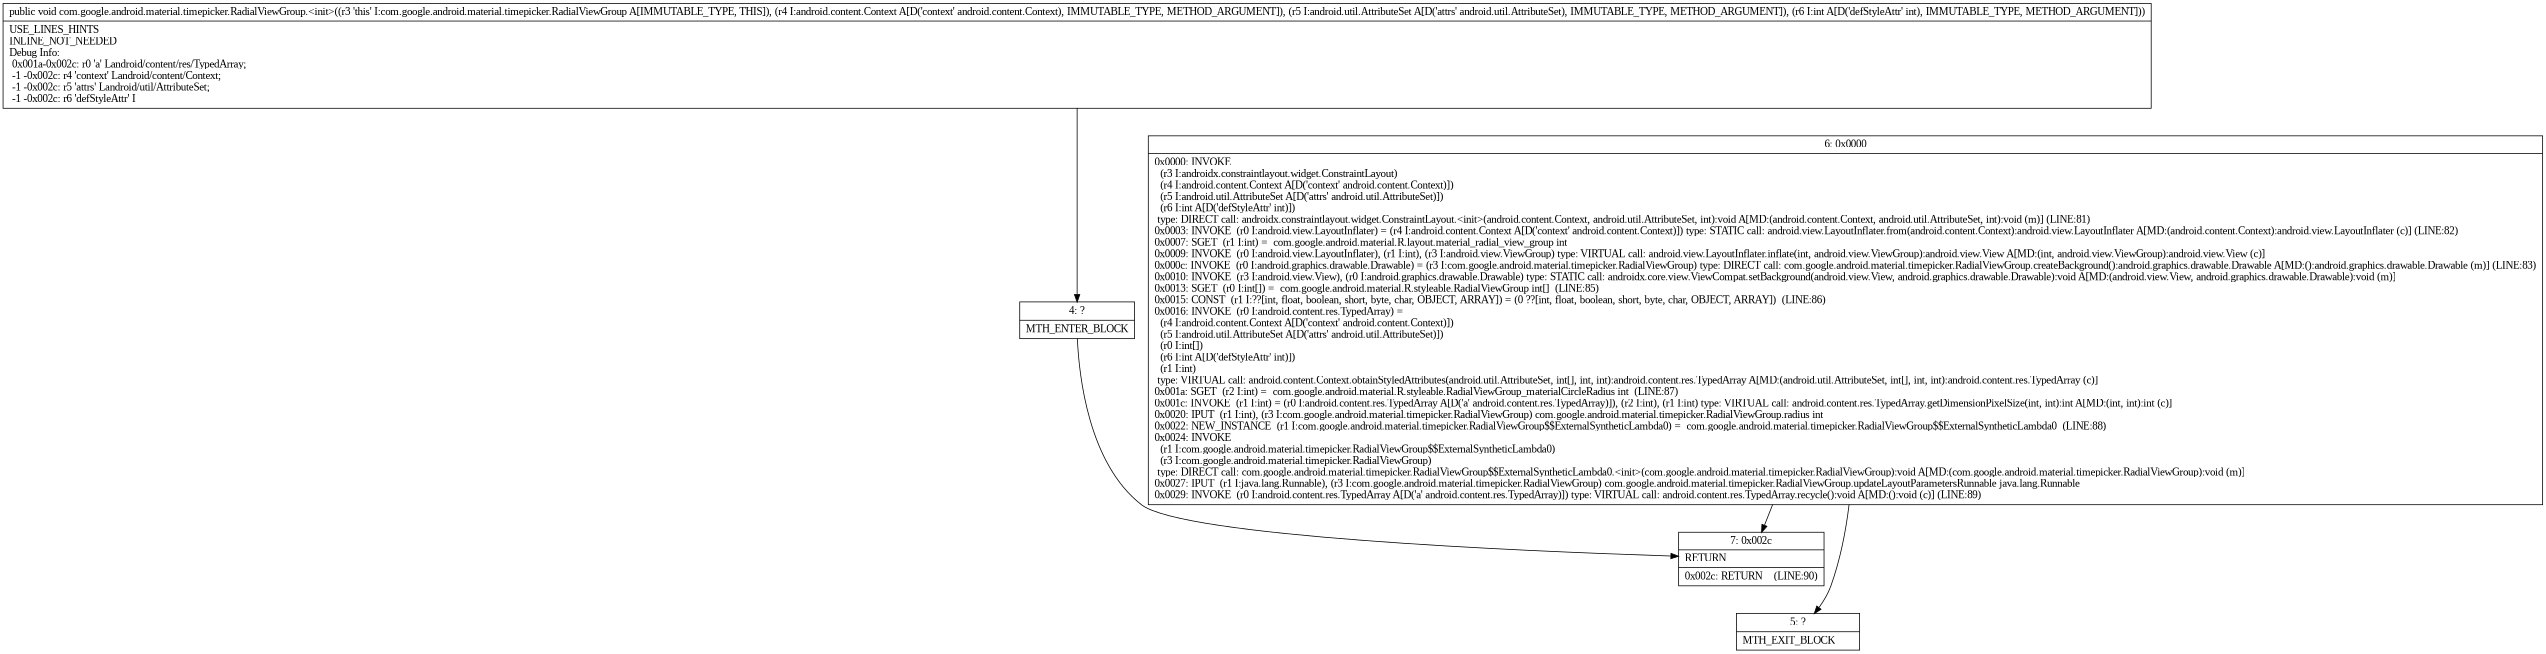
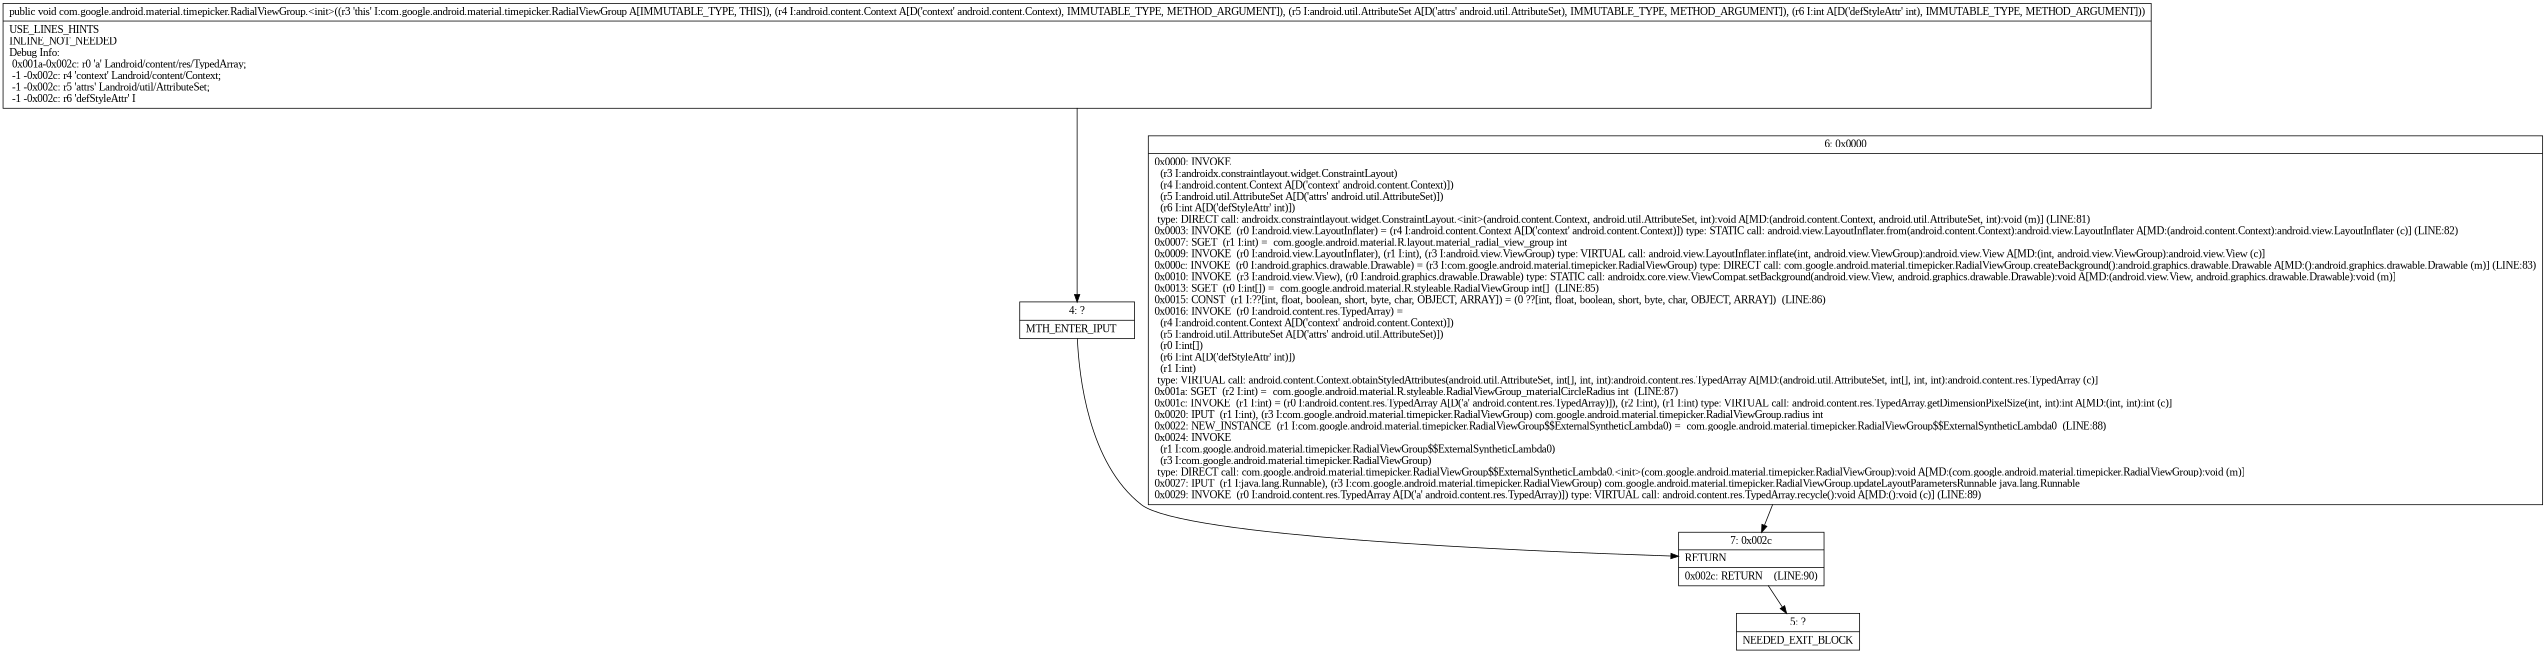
(1077, 329) -> (1071, 329)
(1839, 558) -> (1775, 596)
(1789, 641) -> (1798, 641)
